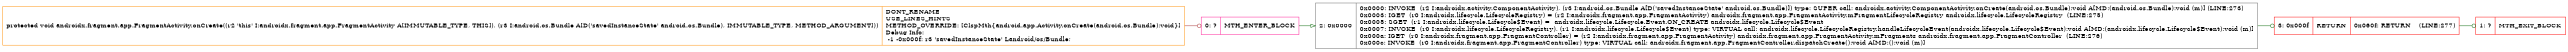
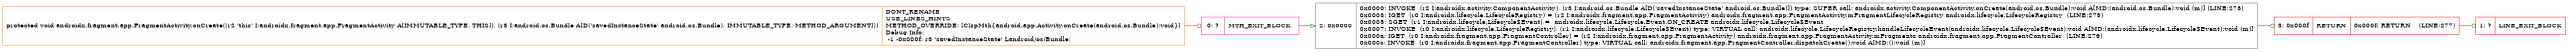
(1260, 26) -> (1260, 26)
(2405, 26) -> (2405, 26)
(2530, 26) -> (2530, 26)
